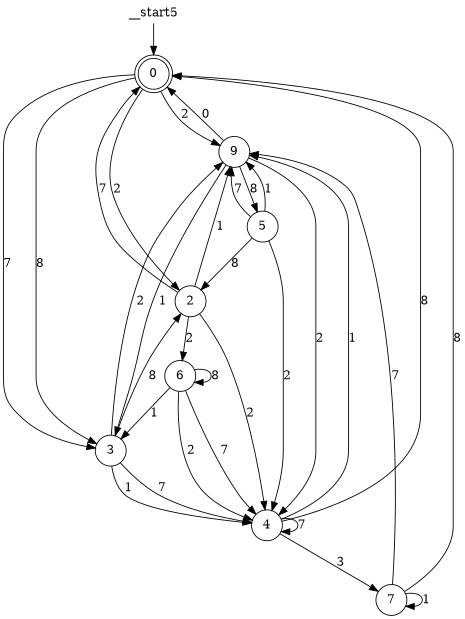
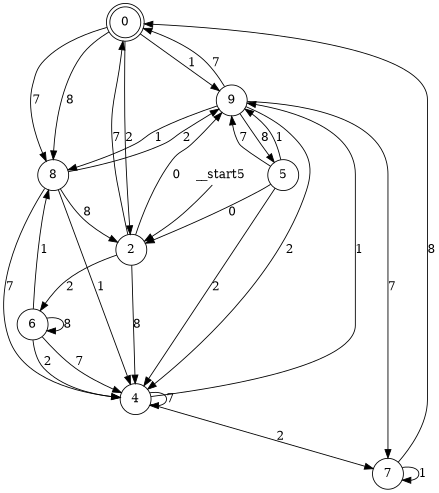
(154, 35) -> (184, 213)
(185, 115) -> (192, 63)
(206, 115) -> (216, 63)
(221, 227) -> (177, 175)
(421, 246) -> none
(235, 264) -> (233, 212)
(385, 335) -> (388, 225)
(251, 413) -> (137, 324)
(111, 451) -> (53, 175)
(341, 563) -> (281, 436)
